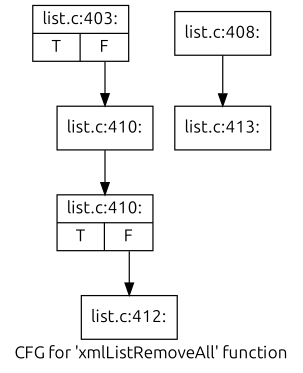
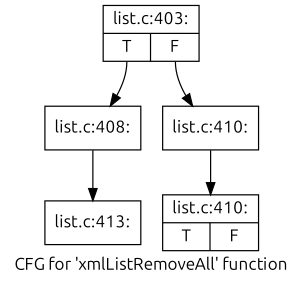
none -> (124, 79)
(129, 317) -> none
